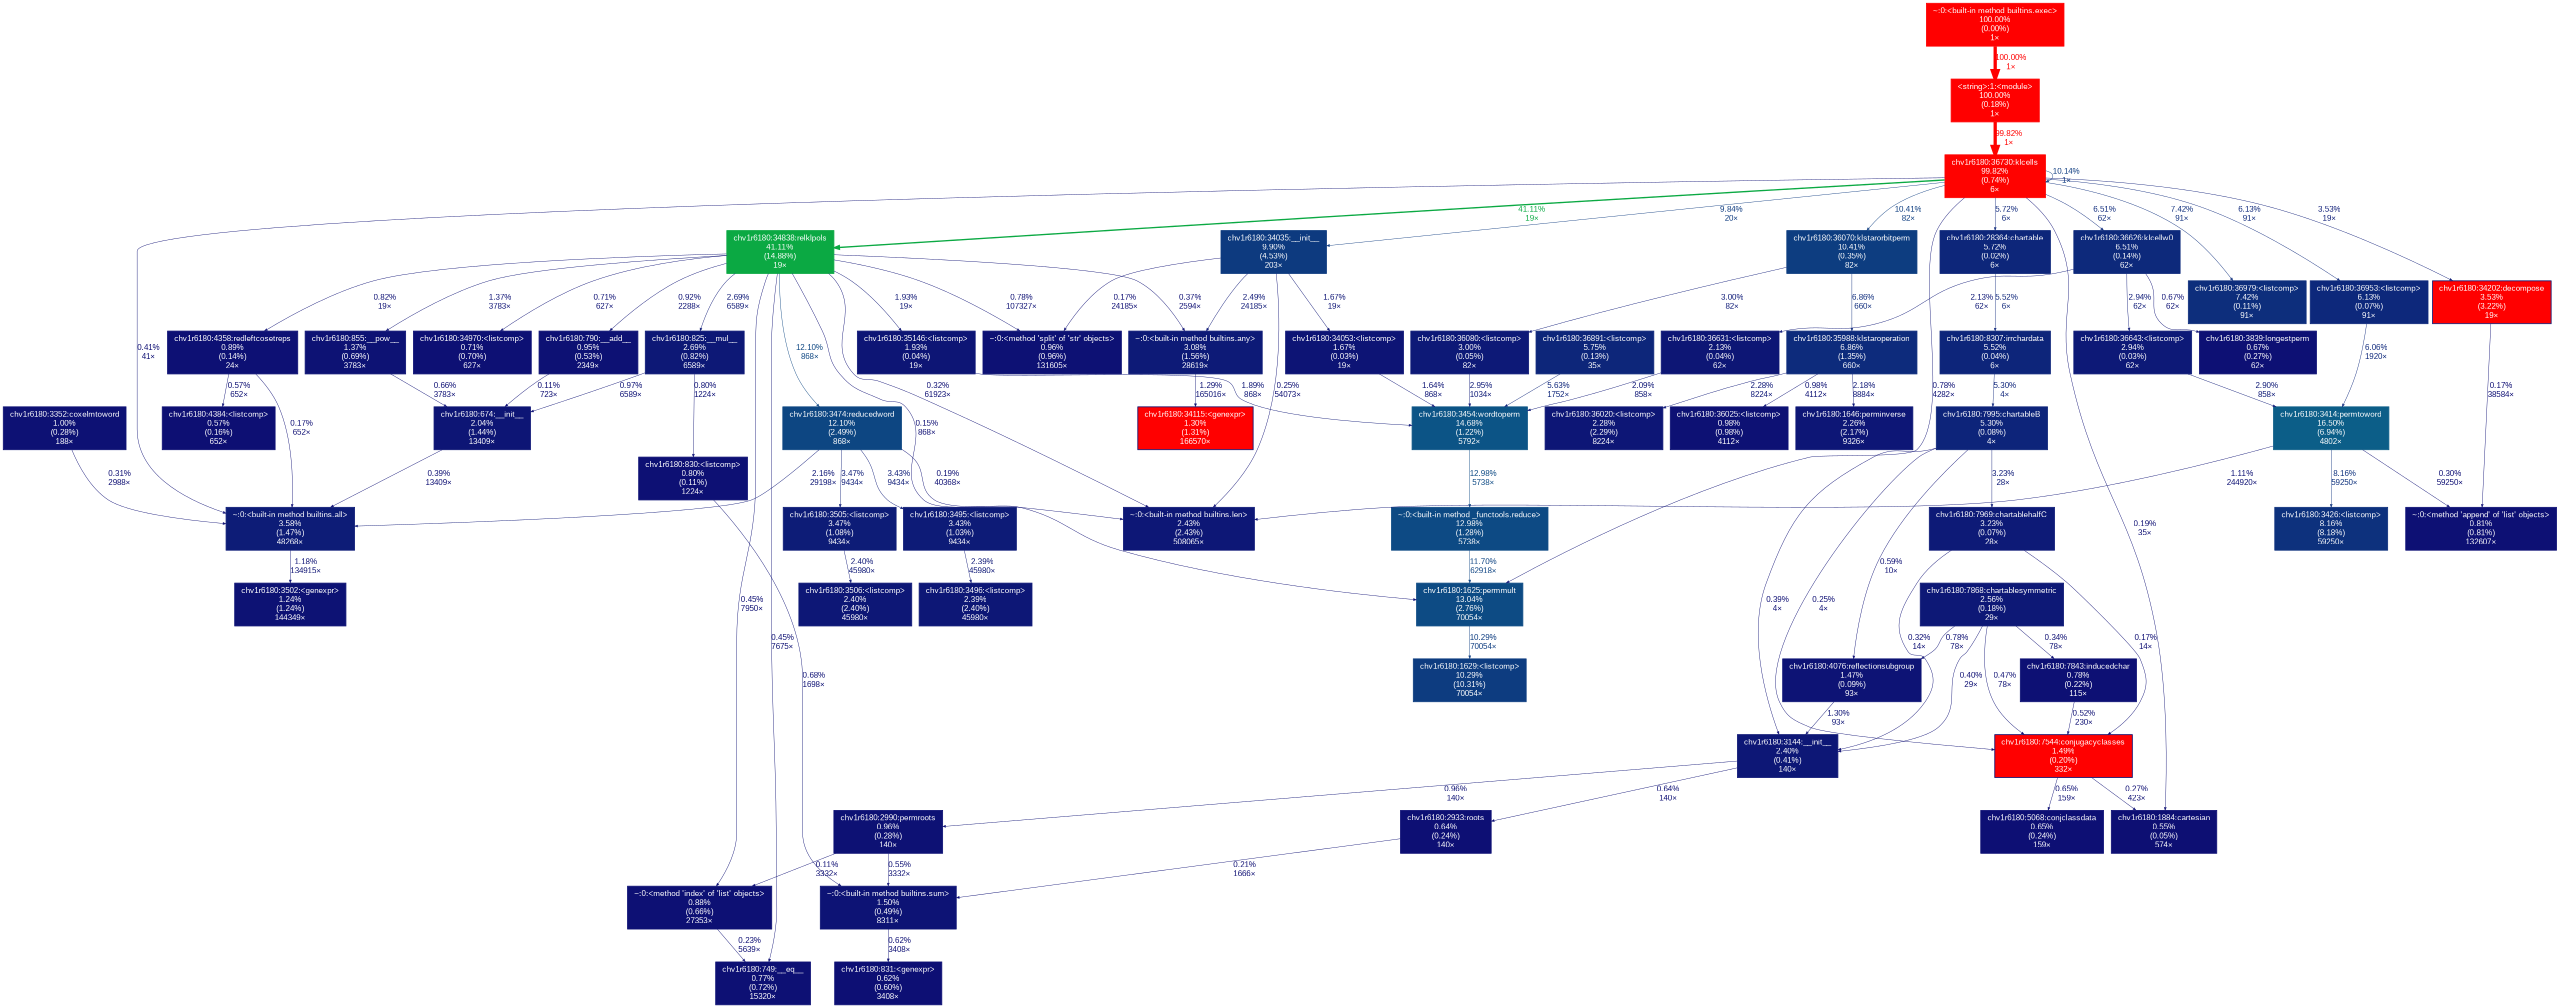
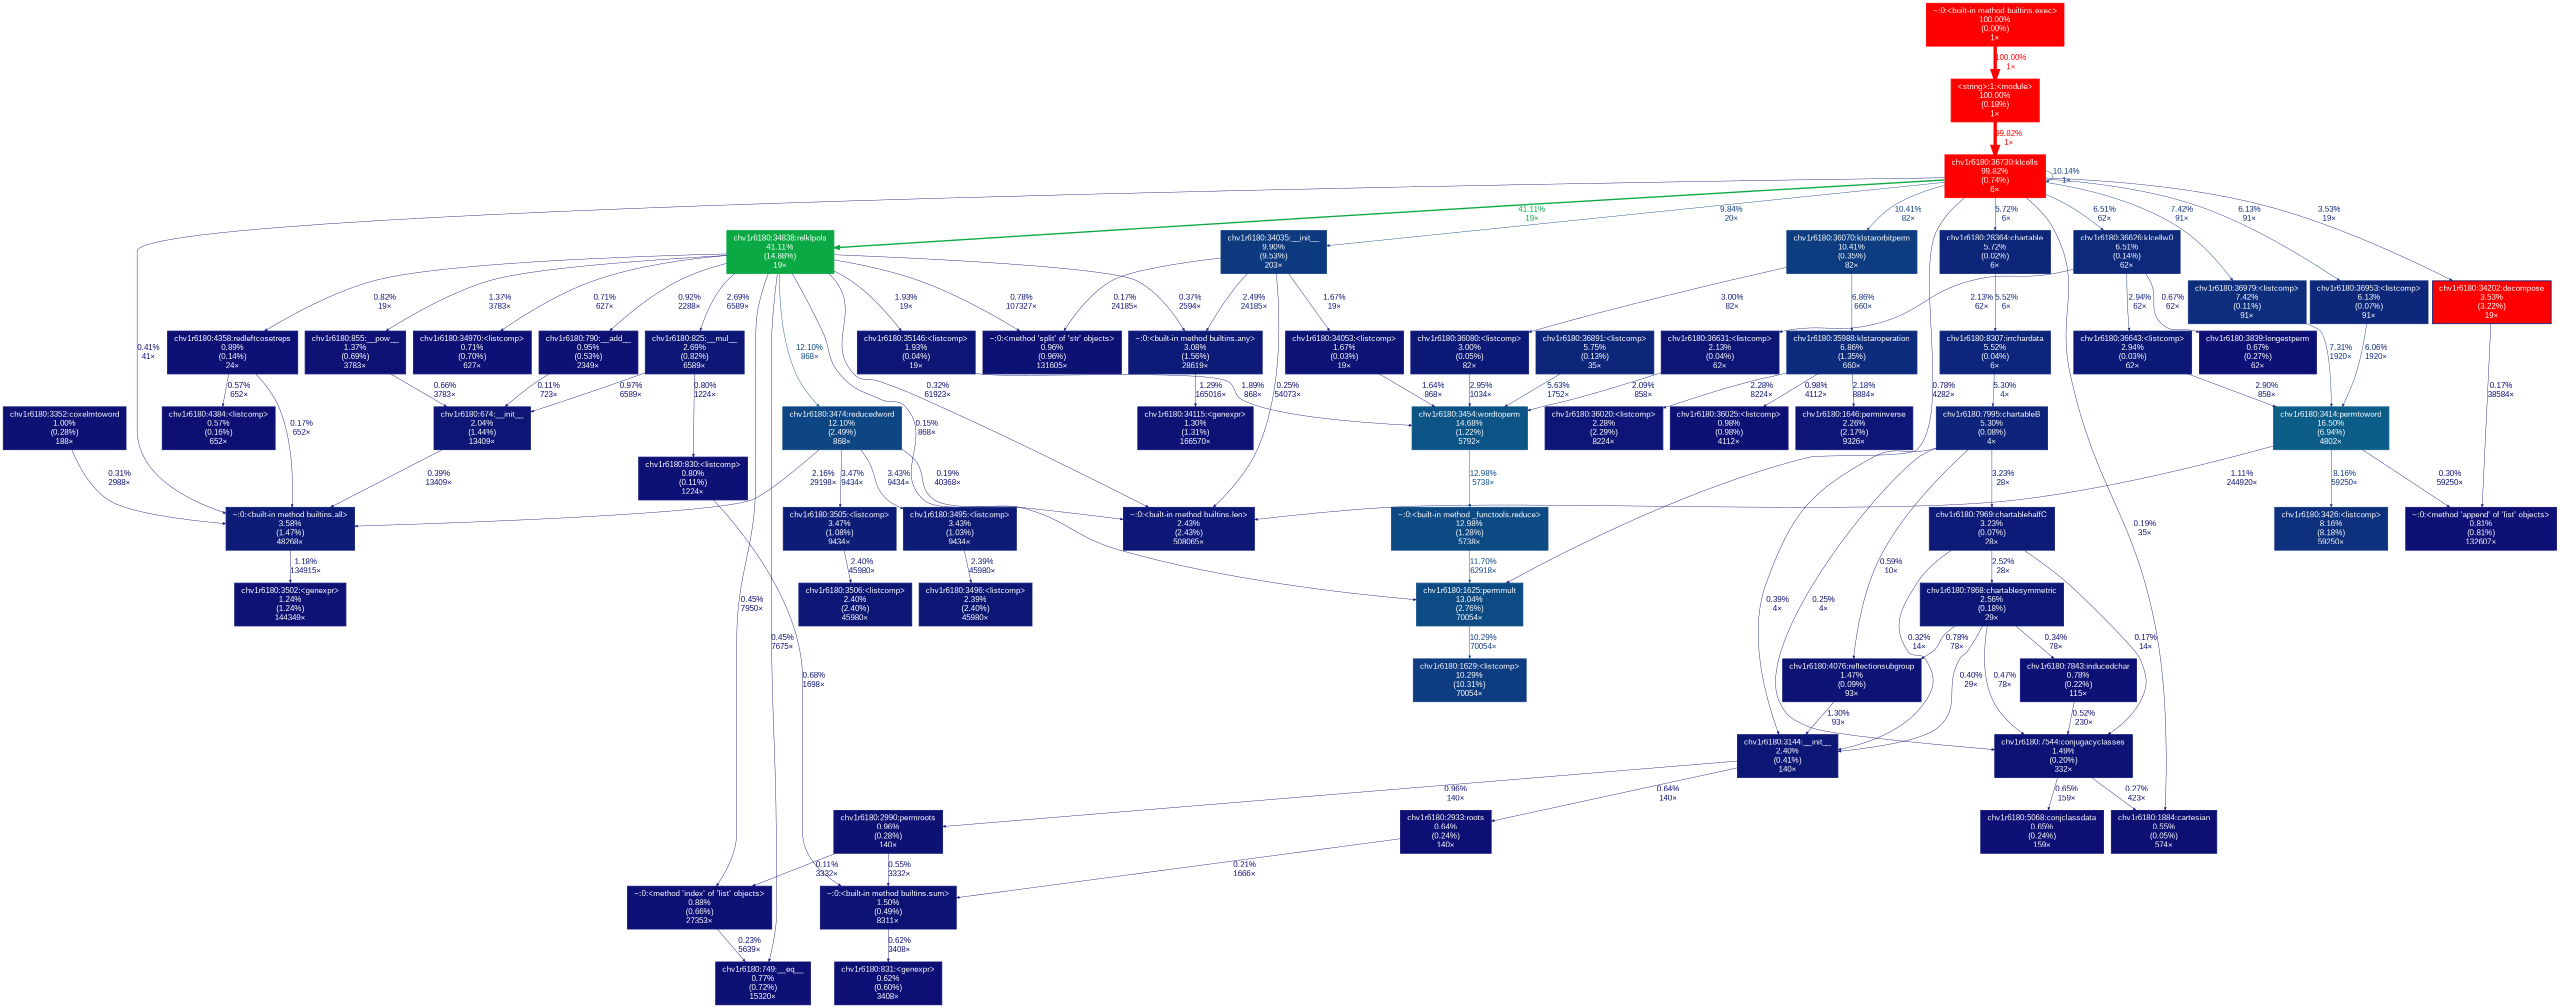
(1274, 252) -> (1274, 252)
none -> (2328, 359)
(1195, 428) -> (1195, 428)
none -> (1992, 565)
(2064, 756) -> (2064, 756)
